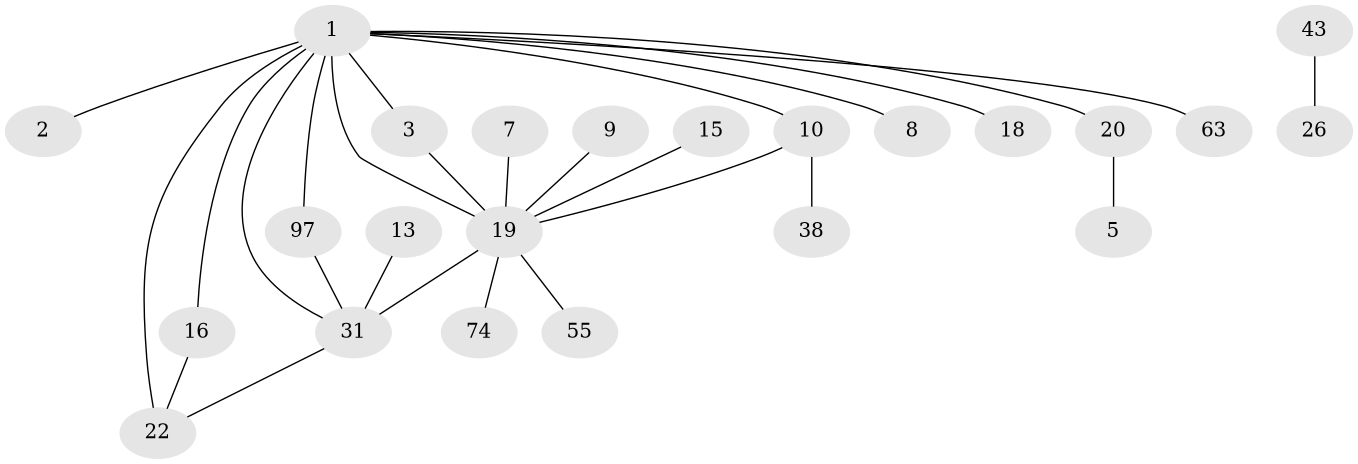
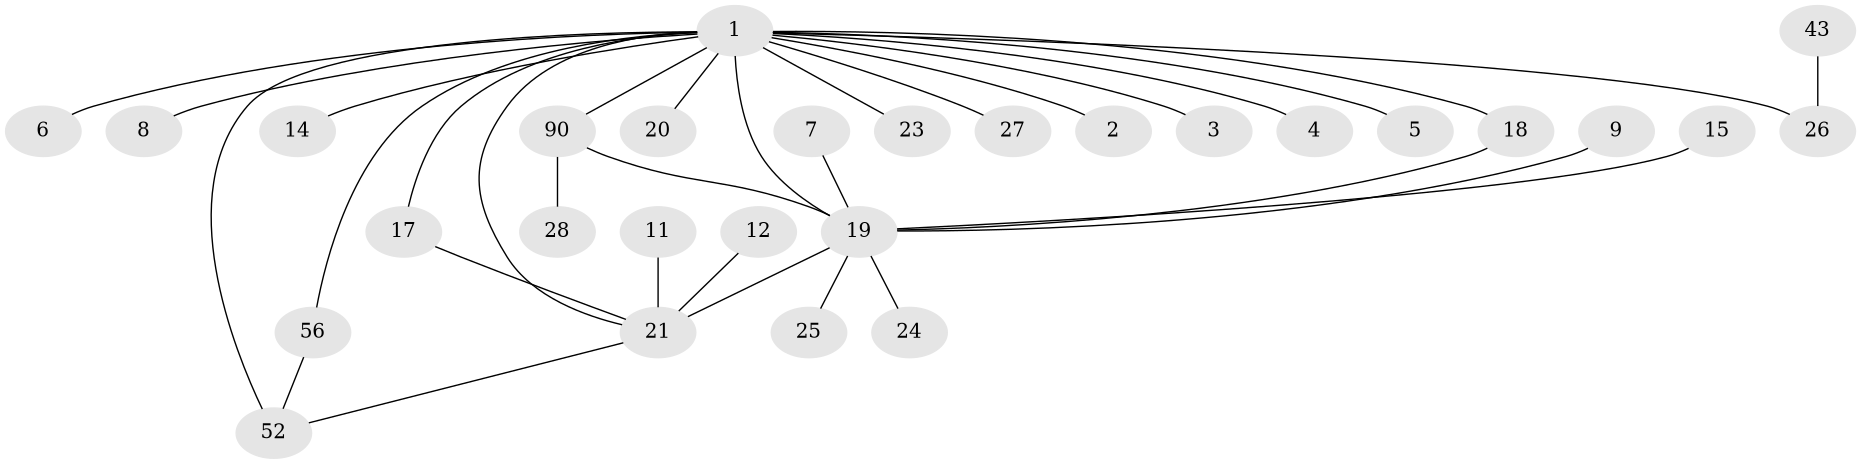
none -> (1283, 54)
none -> (43, 131)
none -> (298, 131)
(812, 131) -> (557, 131)
none -> (1013, 131)
(1214, 131) -> (912, 131)
none -> (1315, 131)
(457, 182) -> (1284, 196)
(1114, 182) -> (1083, 53)
(303, 232) -> (404, 232)
(404, 232) -> (658, 232)
none -> (759, 232)
(812, 232) -> (557, 232)
(197, 333) -> (313, 333)
(353, 333) -> (658, 333)
(479, 333) -> (910, 333)
(580, 333) -> (809, 333)
(158, 433) -> (274, 433)
